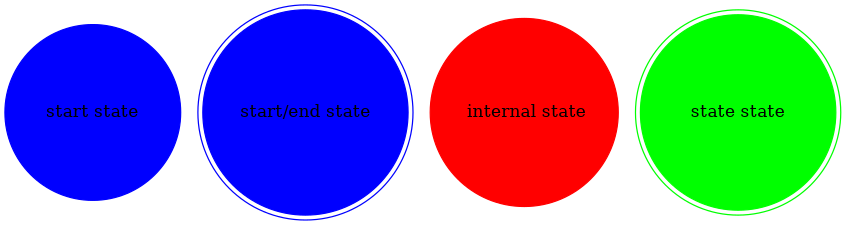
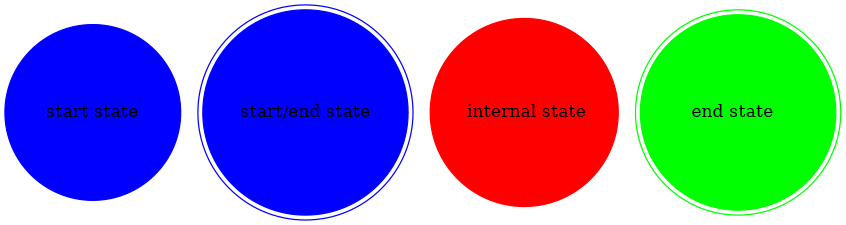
(738, 112) -> (738, 112)
